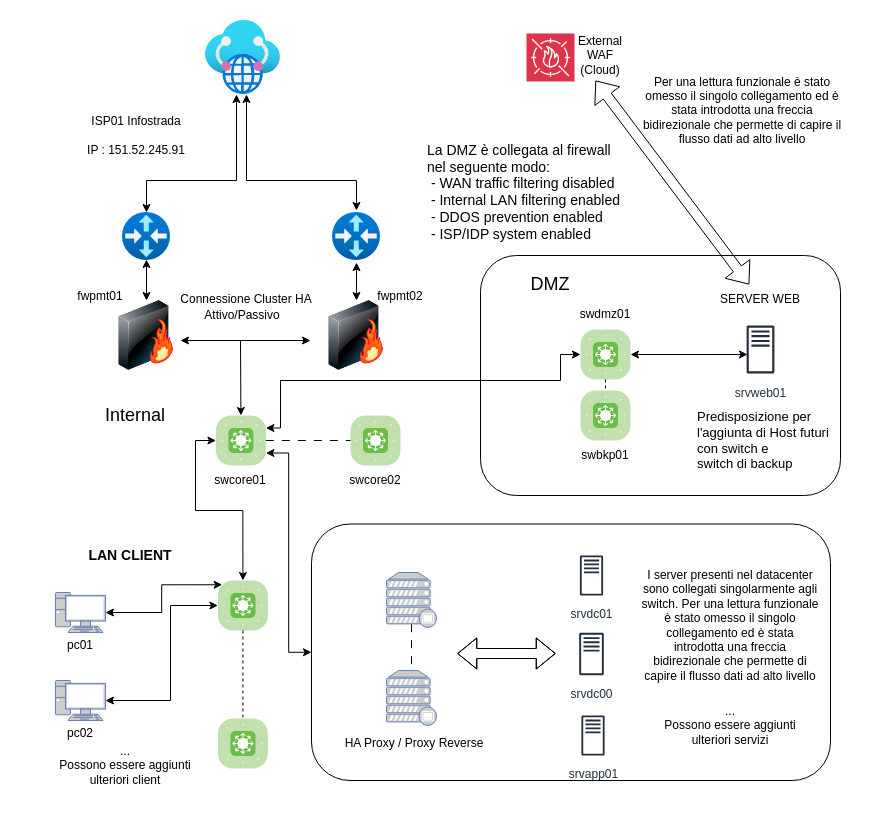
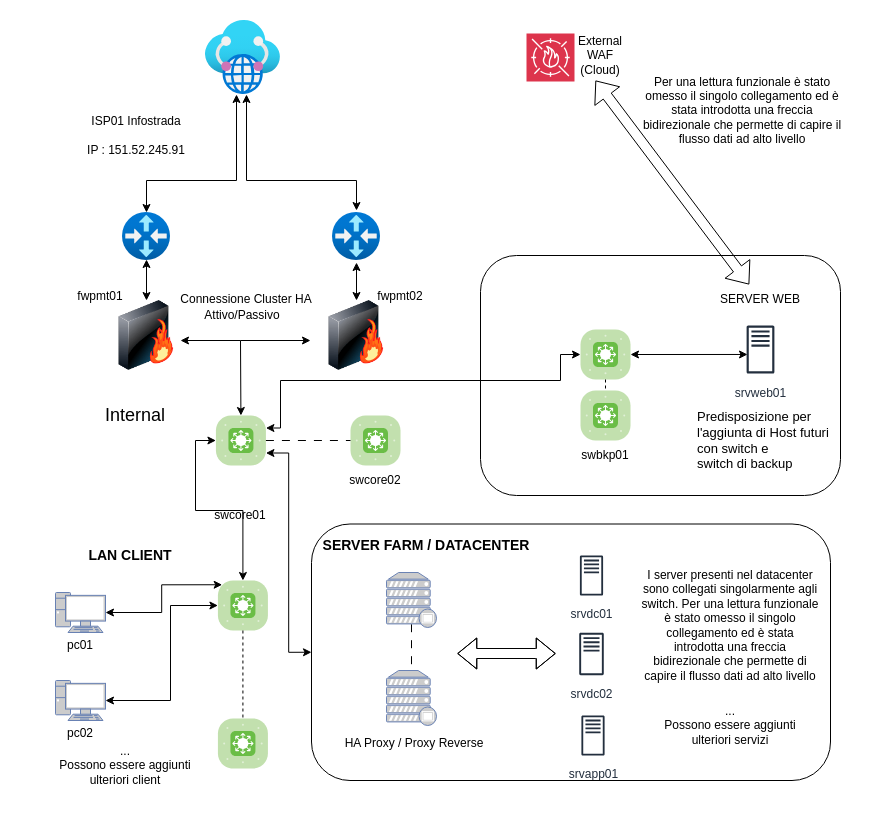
(528, 201) -> none
(551, 285) -> none
(606, 315) -> none
(241, 481) -> (241, 516)
none -> (427, 546)
(592, 695) -> (592, 695)
